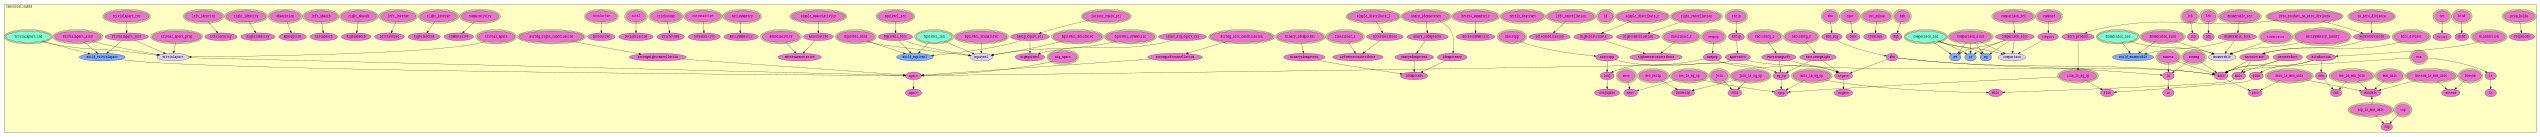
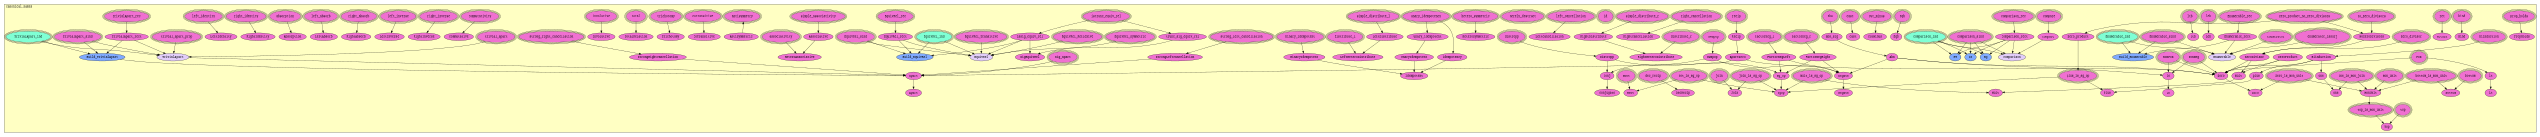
(740, 26) -> (743, 29)
none -> (1145, 27)
(2322, 37) -> (2322, 37)
none -> (1006, 47)
(1715, 85) -> (1767, 85)
(2372, 102) -> (2369, 99)
